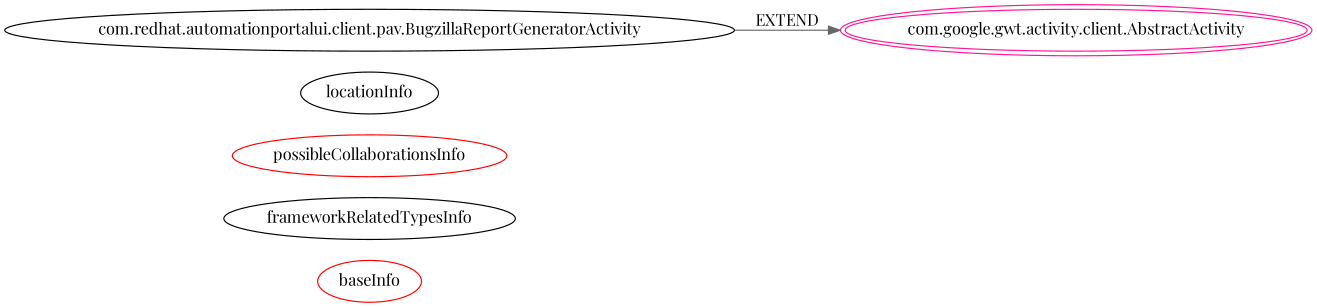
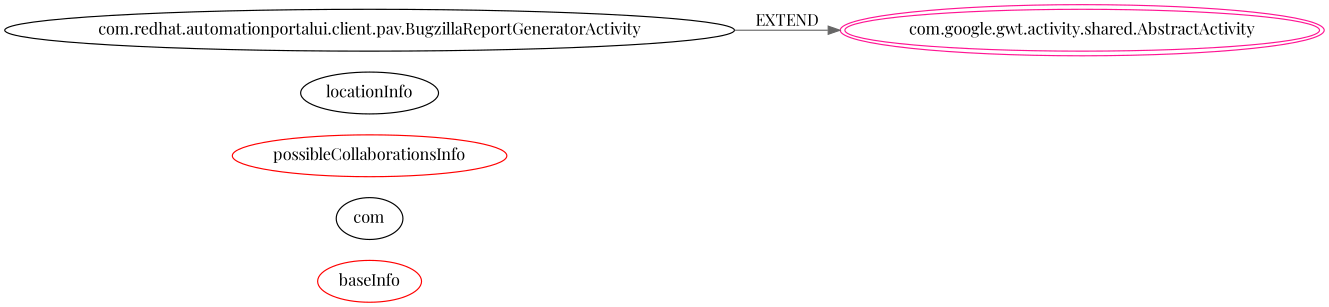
(1076, 30) -> (1082, 30)
(370, 219) -> (370, 219)
